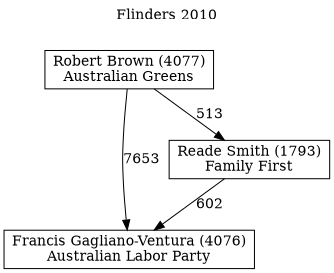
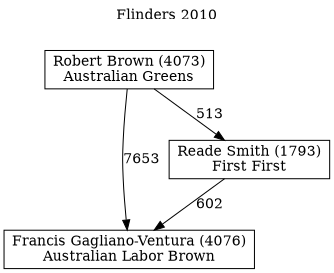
(129, 70) -> (129, 70)
(249, 160) -> (249, 160)
(129, 249) -> (129, 249)
